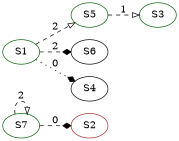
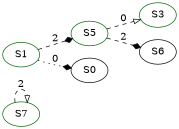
(124, 10) -> (124, 19)
(52, 35) -> (51, 45)
(51, 52) -> (120, 42)
(90, 89) -> (90, 70)
(90, 126) -> none
